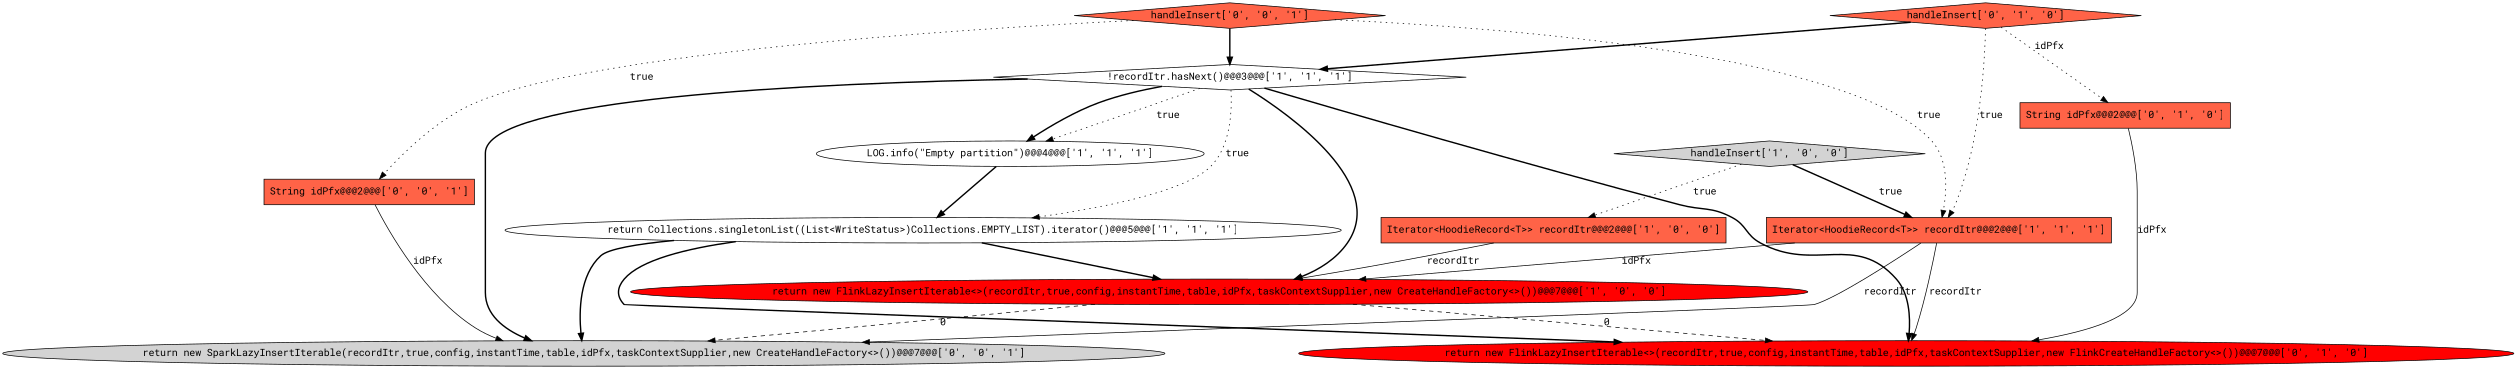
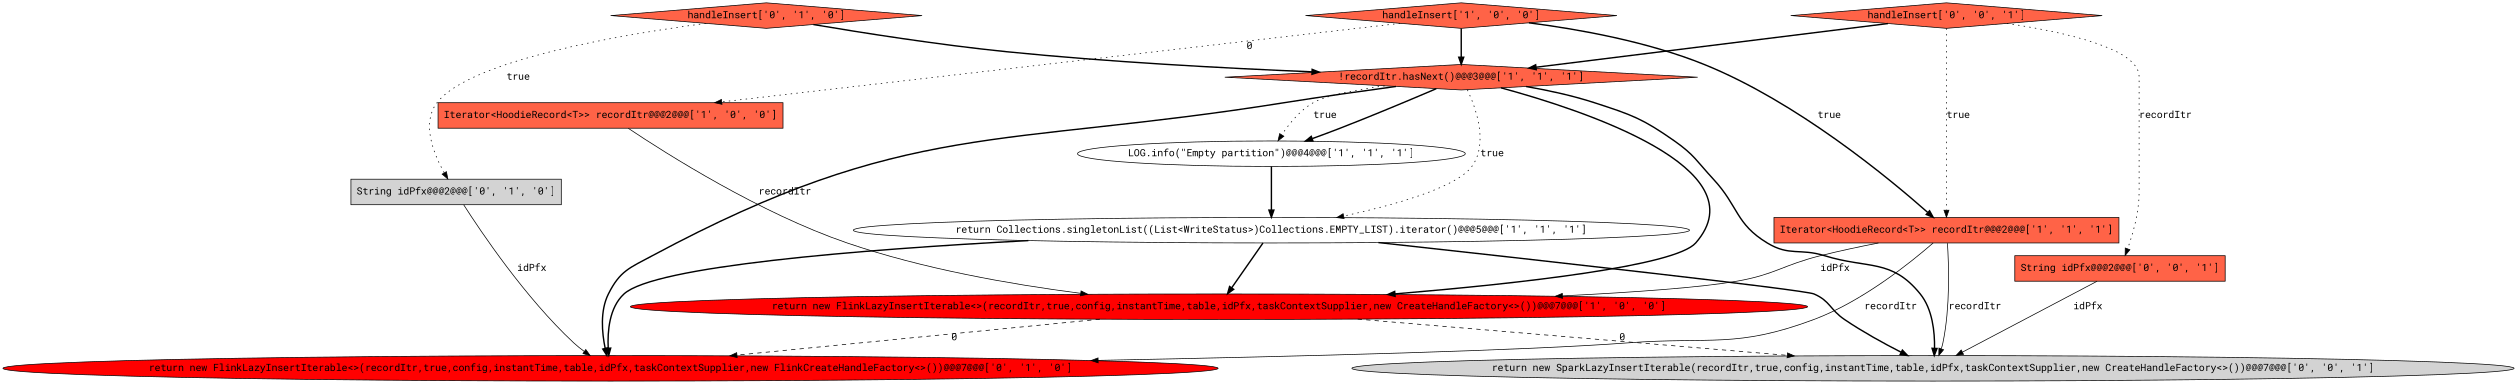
none -> (1461, 43)
(2049, 46) -> (518, 77)
(642, 77) -> (2166, 115)
(1230, 77) -> (1461, 77)
(2125, 115) -> (456, 192)
(1977, 122) -> none
(1770, 154) -> (1461, 16)
(1705, 192) -> (1250, 46)
